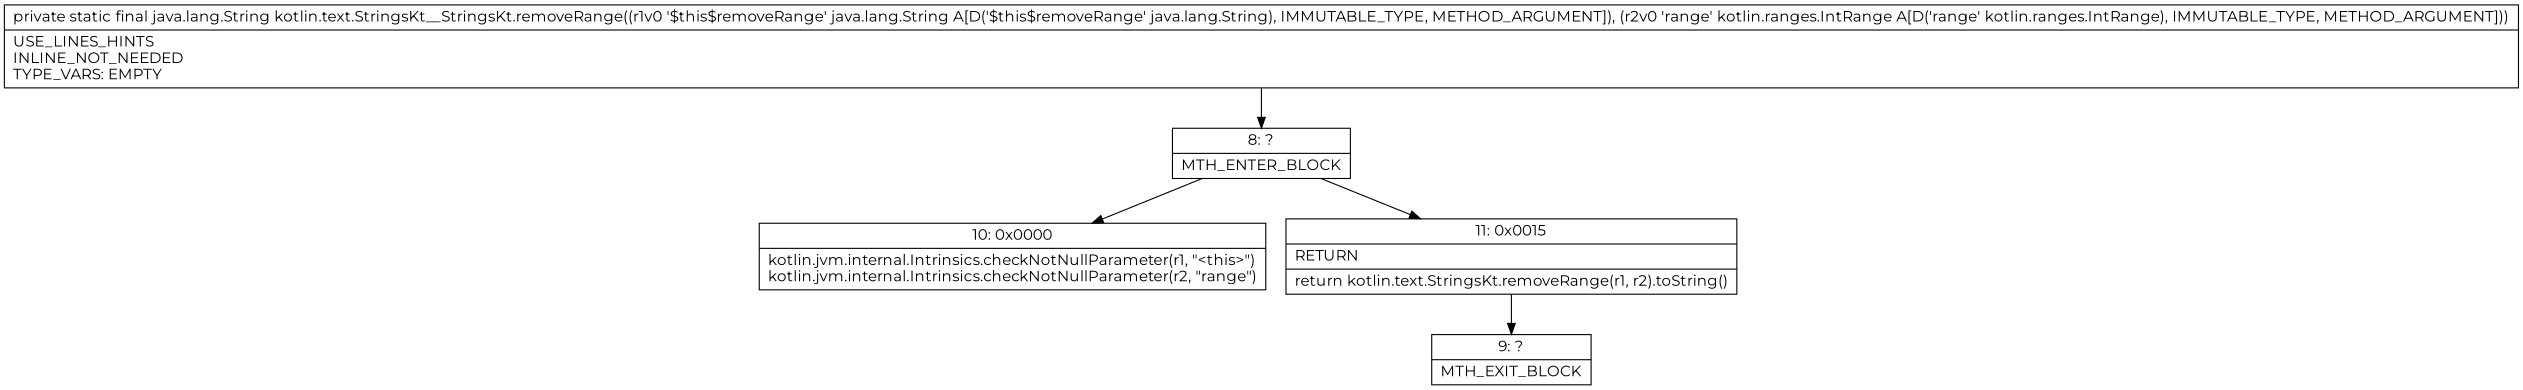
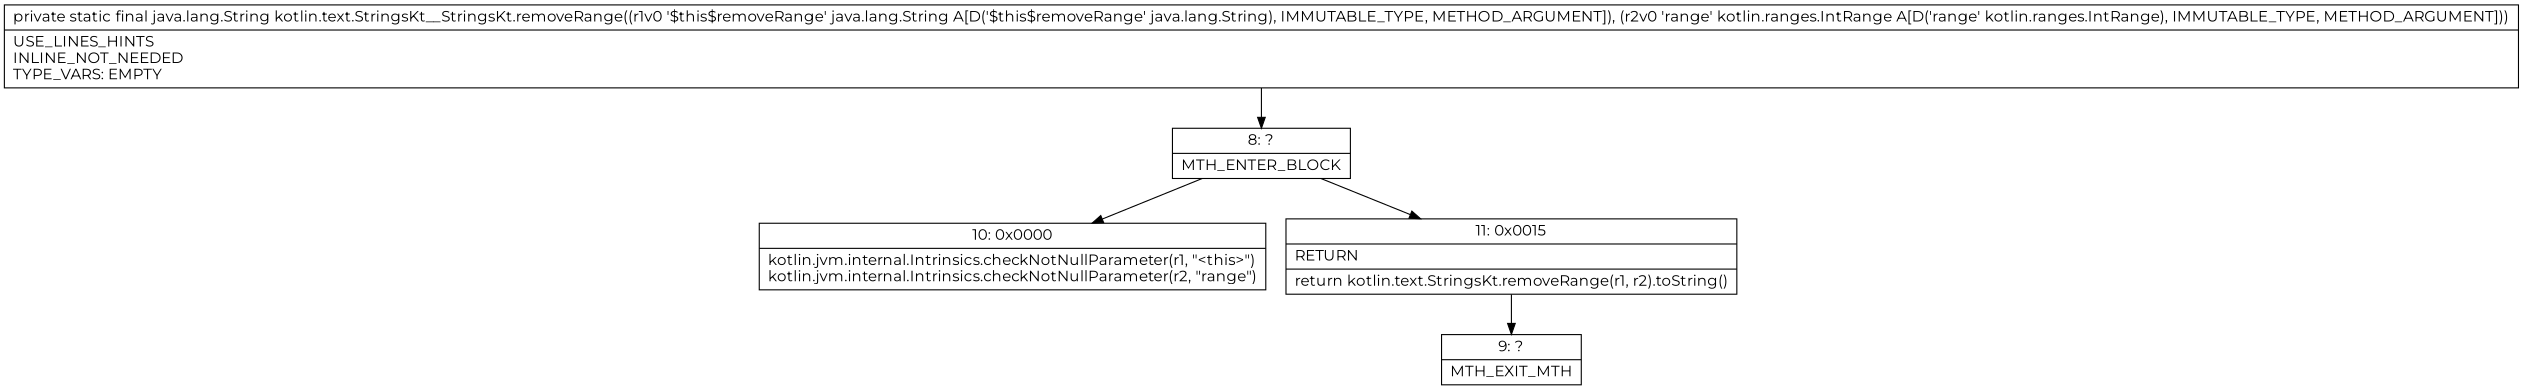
(1511, 372) -> (1511, 372)
